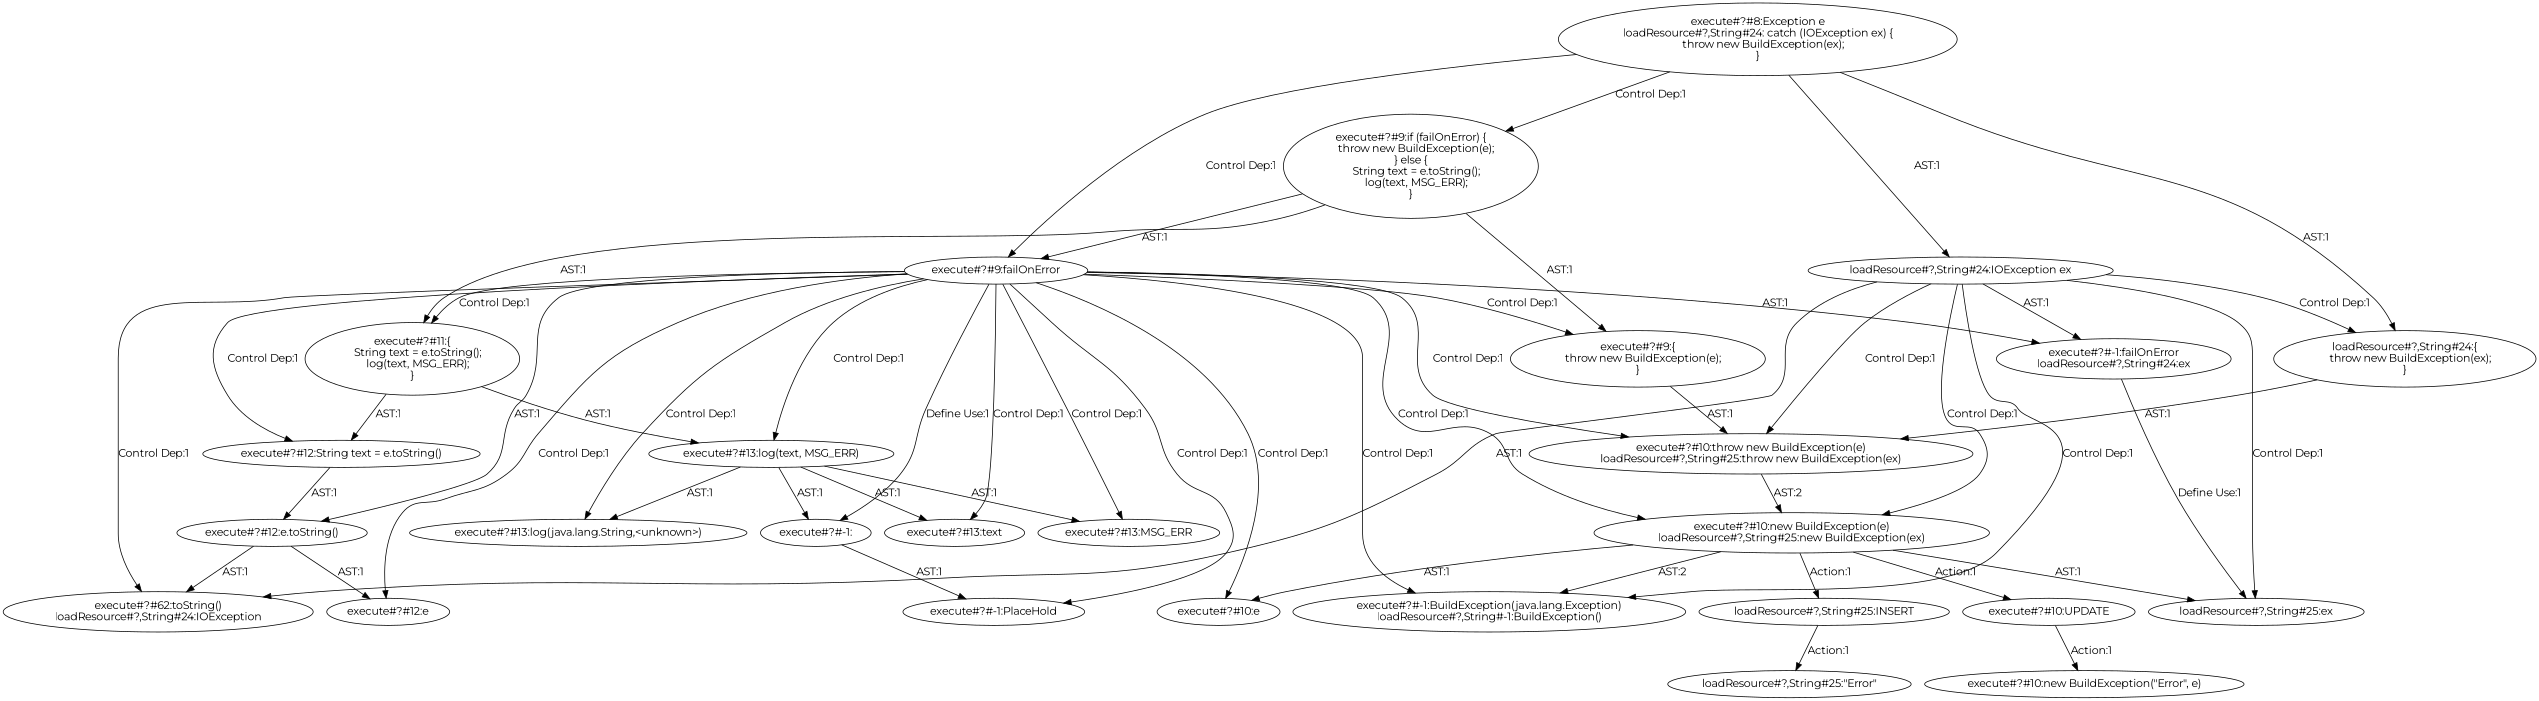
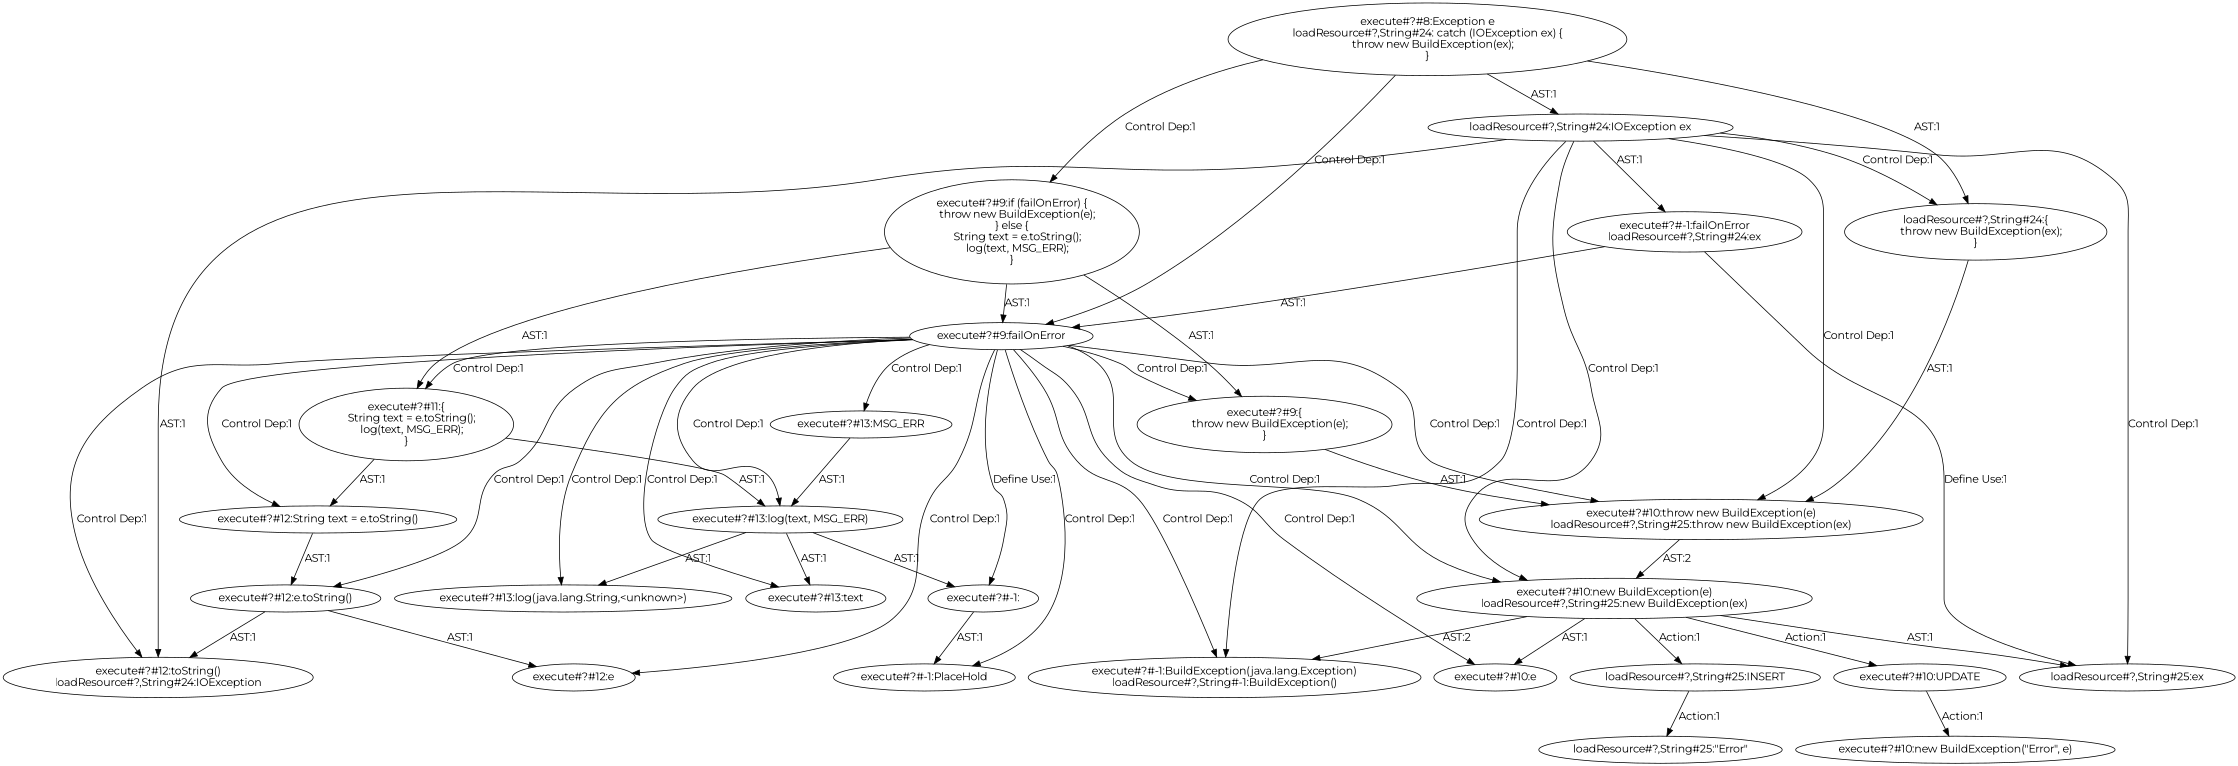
(1537, 290) -> (1343, 290)
(527, 414) -> (529, 480)
(948, 493) -> (823, 469)
(158, 612) -> (158, 677)
